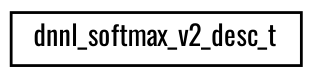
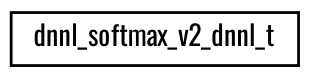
(156, 39) -> (155, 39)
